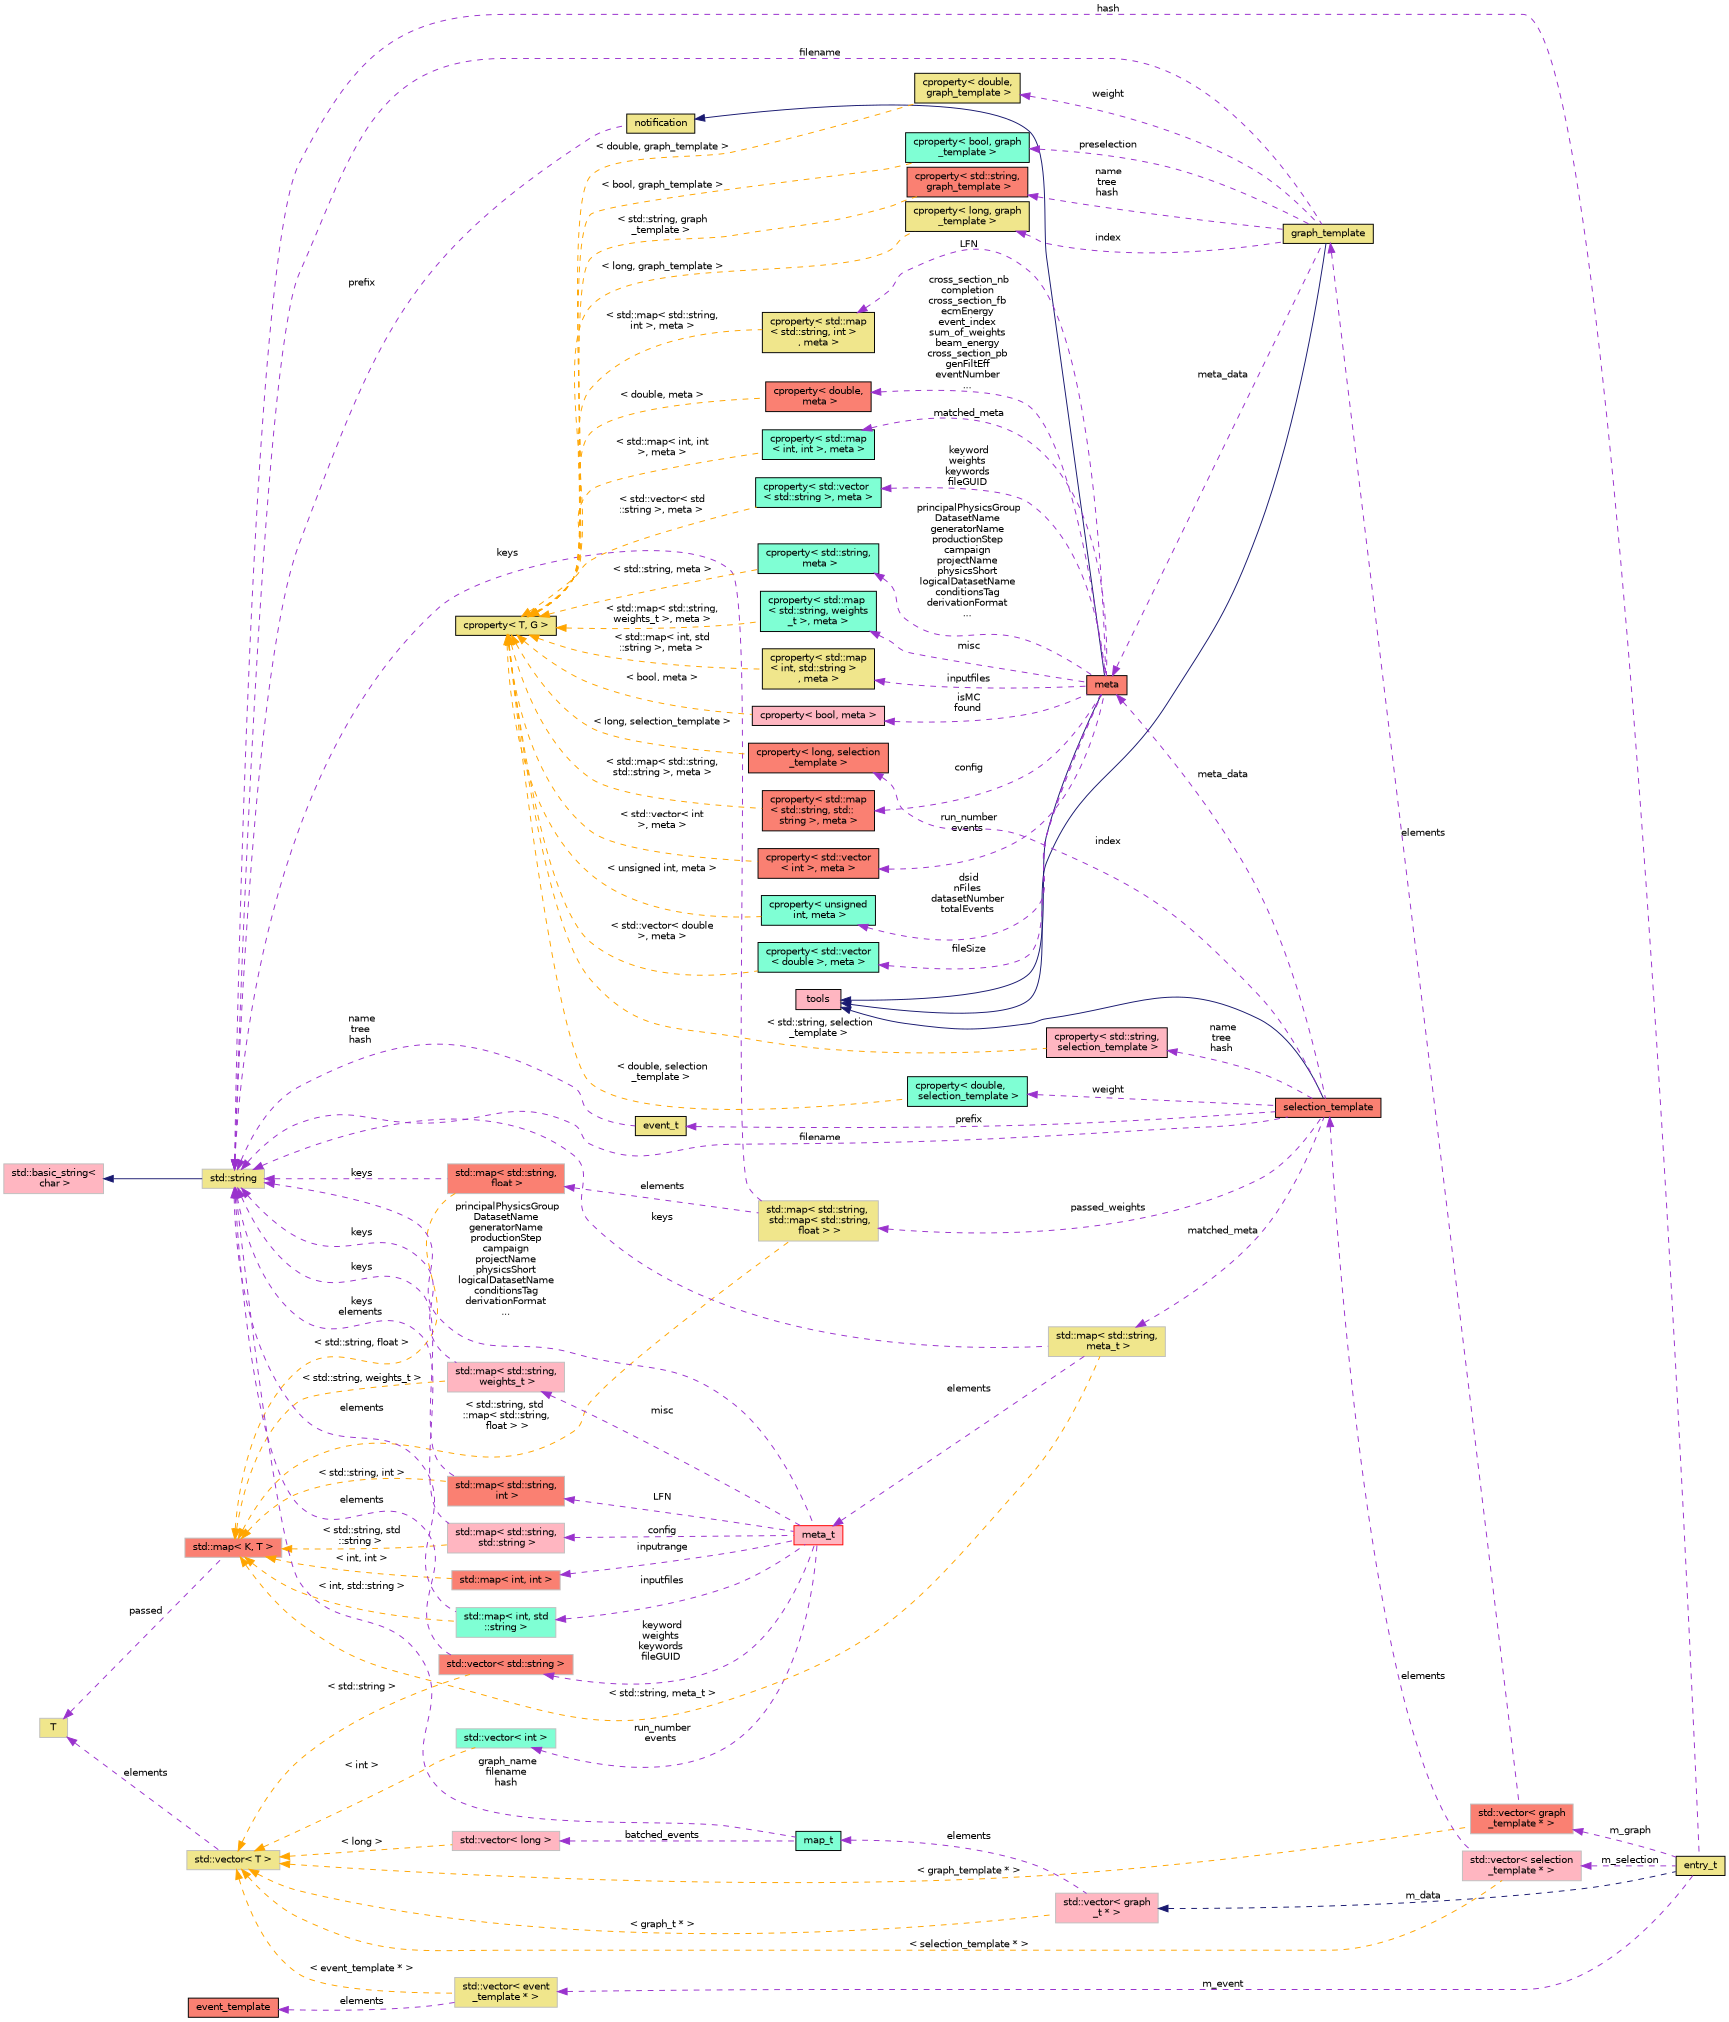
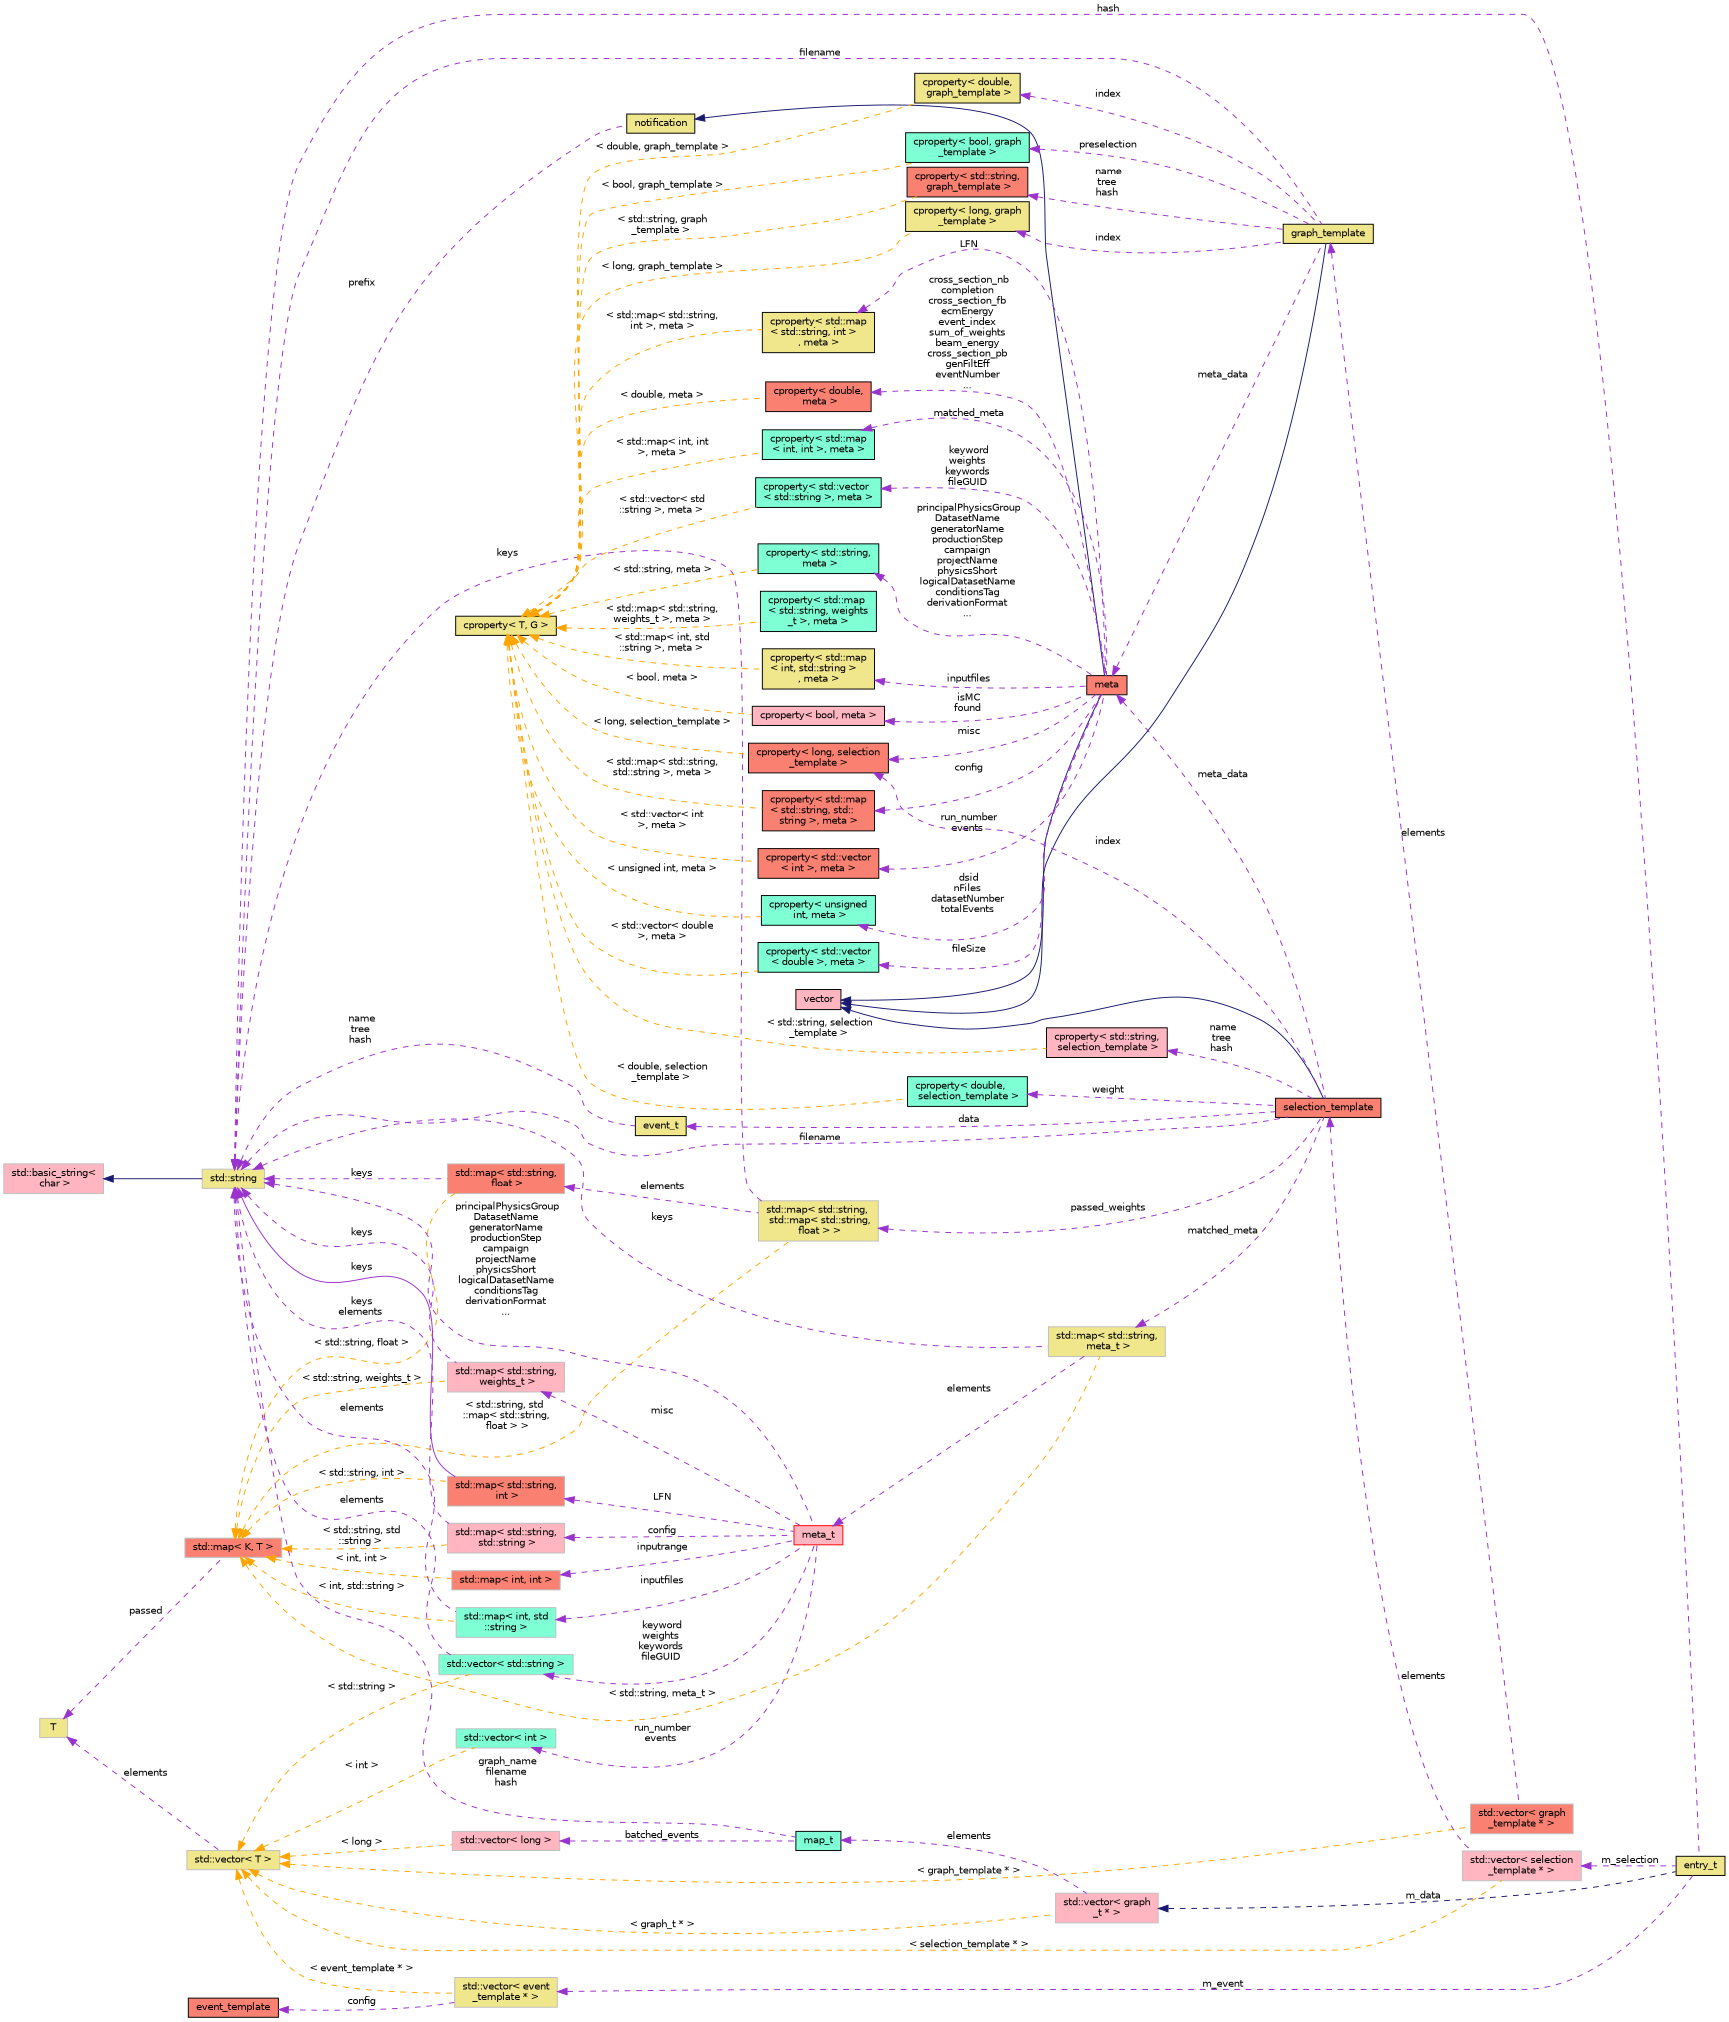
(1107, 94) -> (1107, 94)
(980, 665) -> (1004, 745)
(818, 1000) -> (818, 1000)
(967, 1120) -> (967, 1120)
(410, 1283) -> (410, 1283)
(506, 1665) -> (506, 1665)
(1630, 1843) -> none
(360, 2001) -> (360, 2001)
